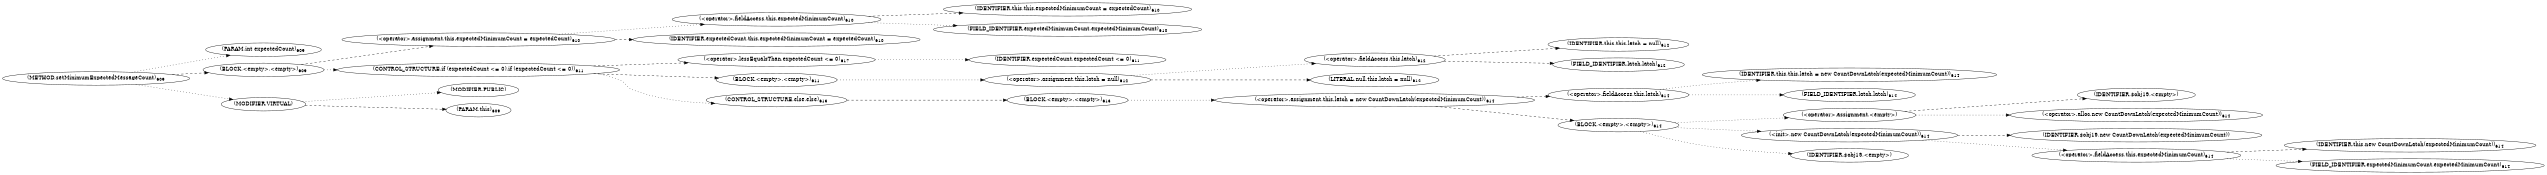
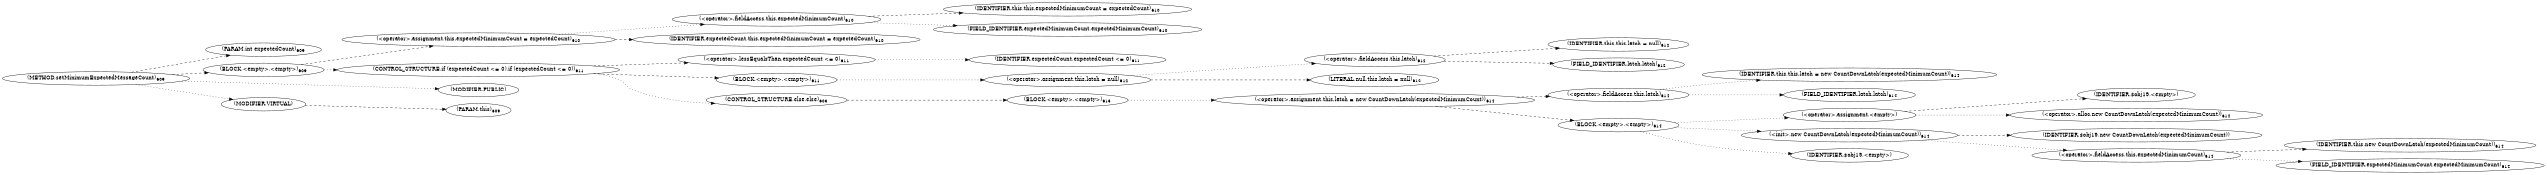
(845, 59) -> (845, 59)
(179, 64) -> (179, 64)
(370, 97) -> (309, 85)
(823, 100) -> (823, 100)
